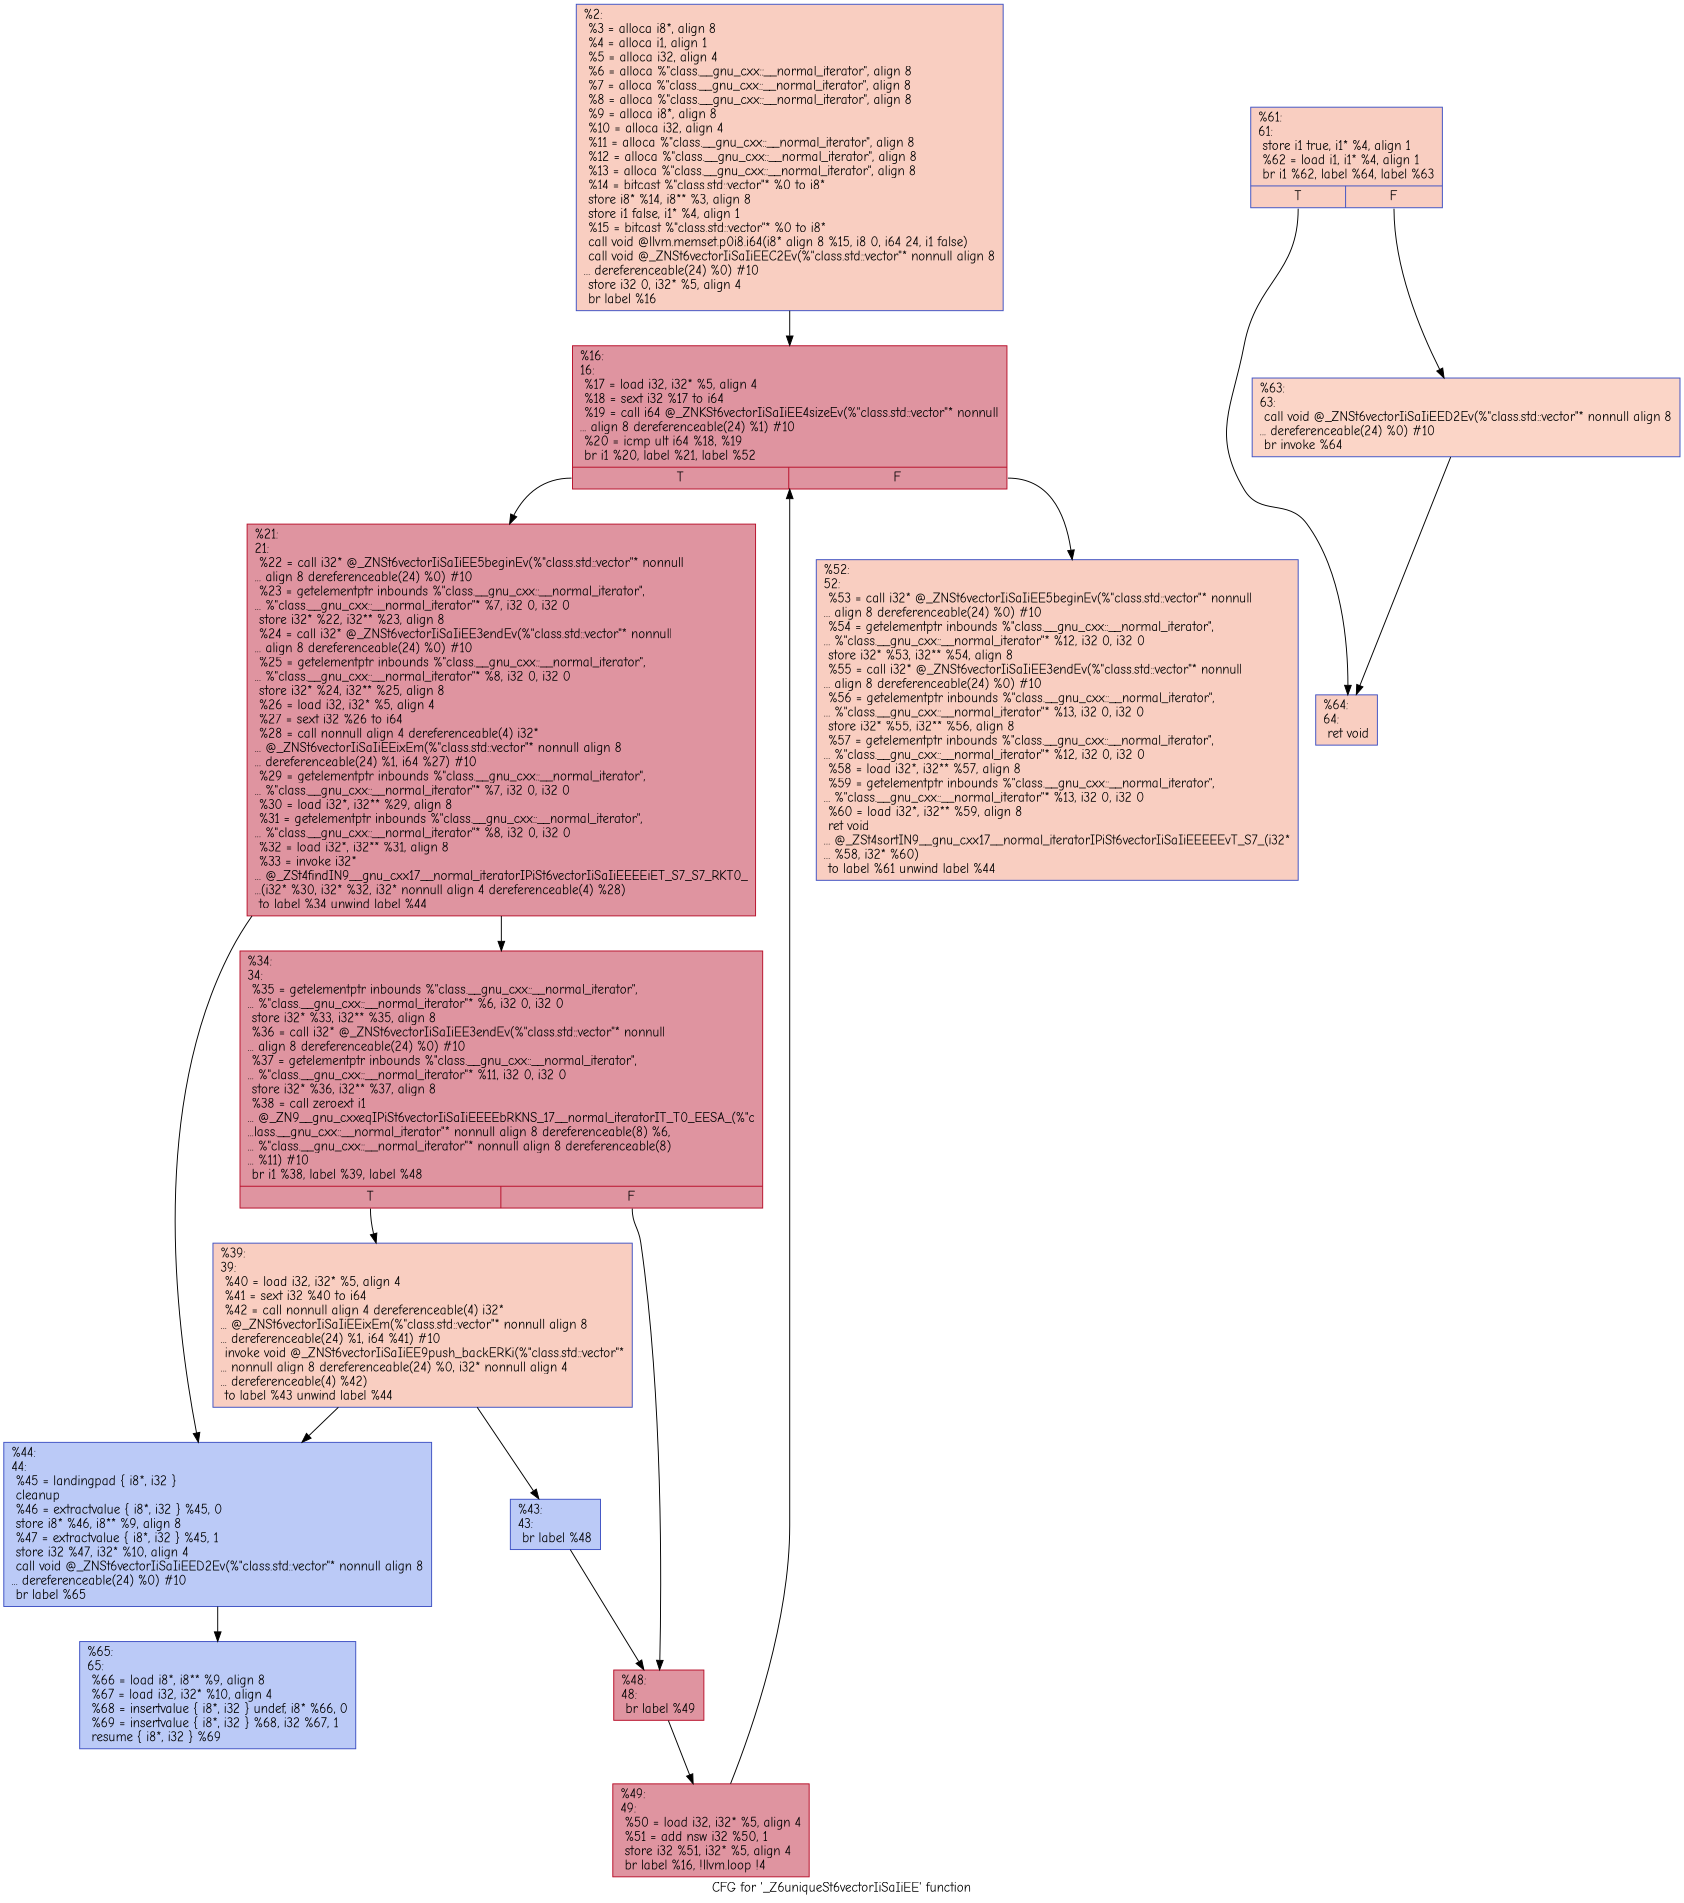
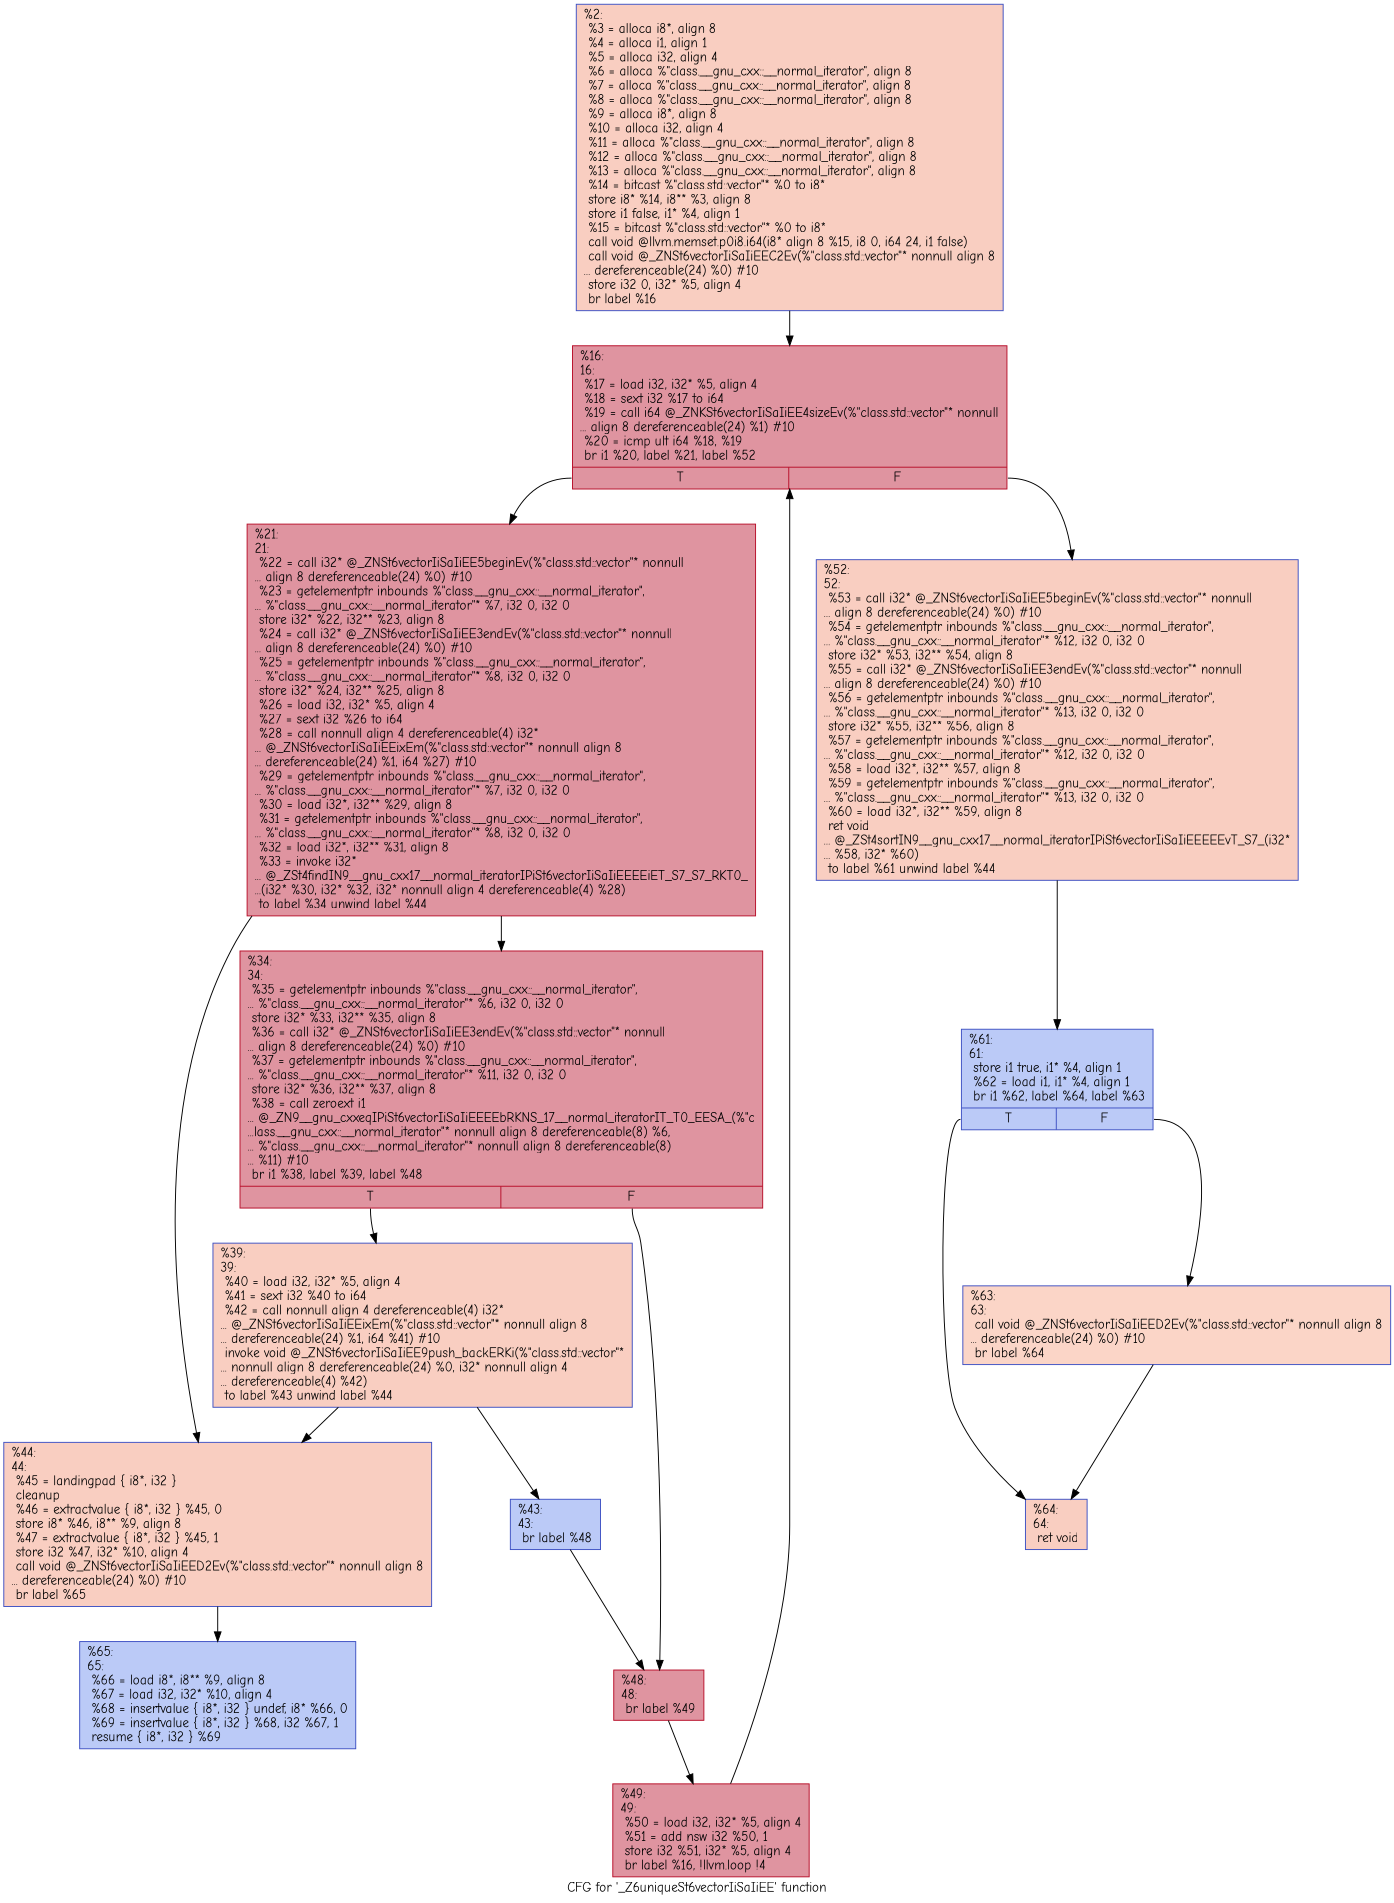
(1347, 157) -> (1057, 1080)
(1301, 445) -> (1008, 1353)
none -> (1057, 950)
(218, 1524) -> (218, 1524)
